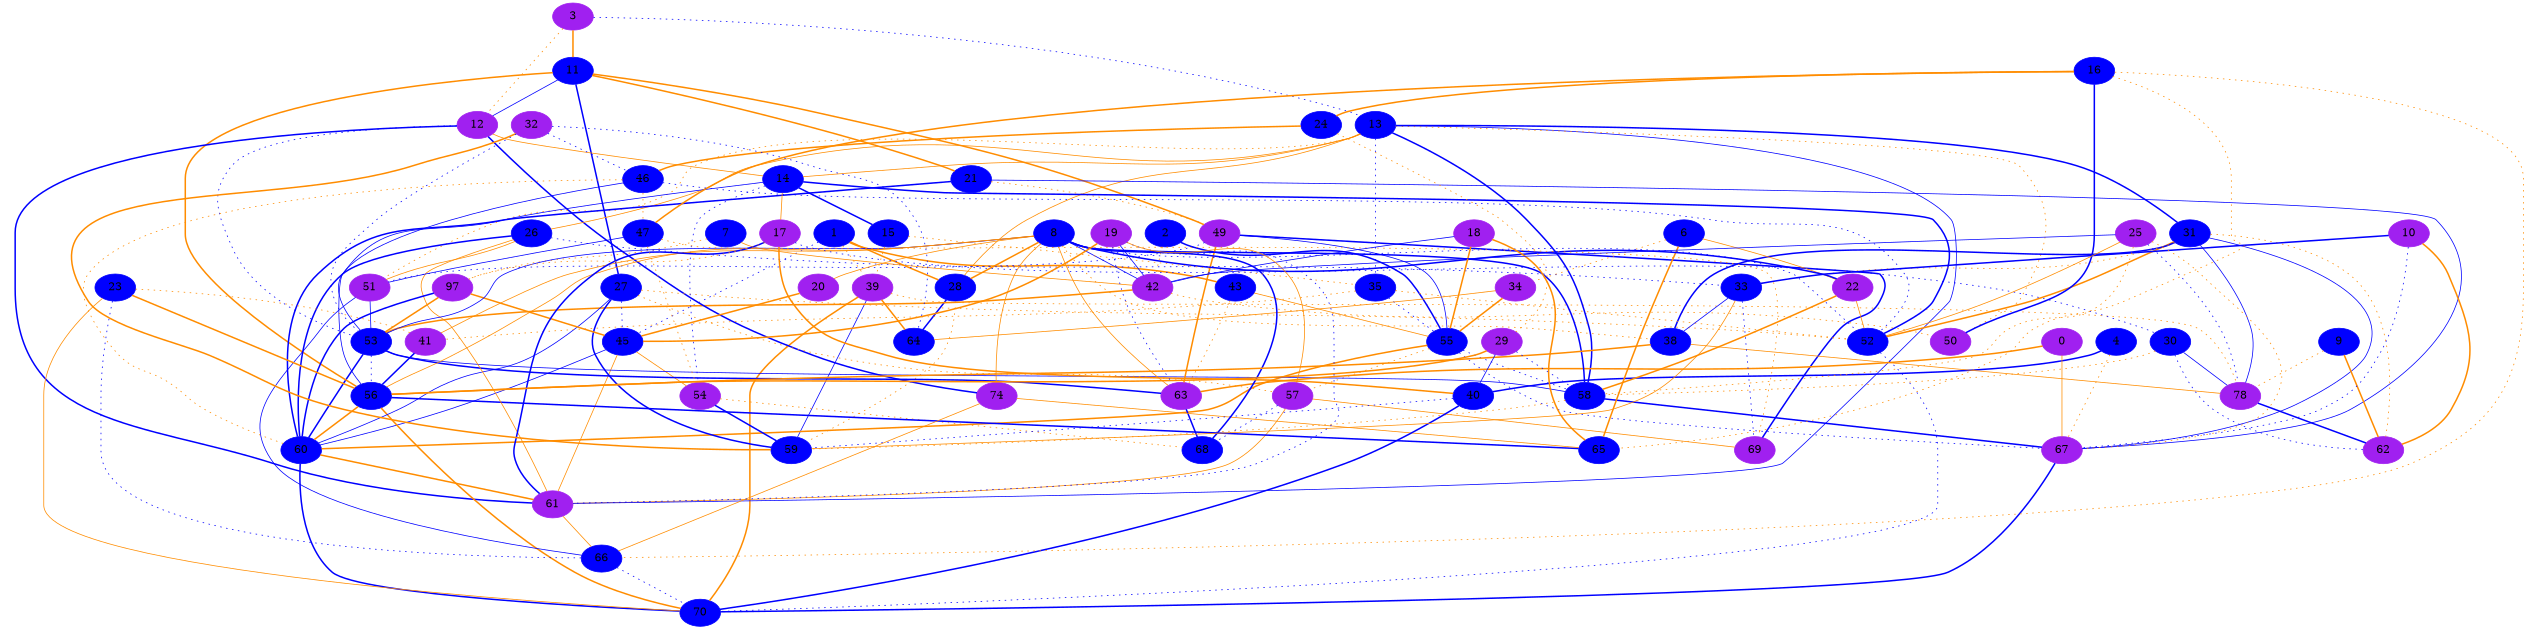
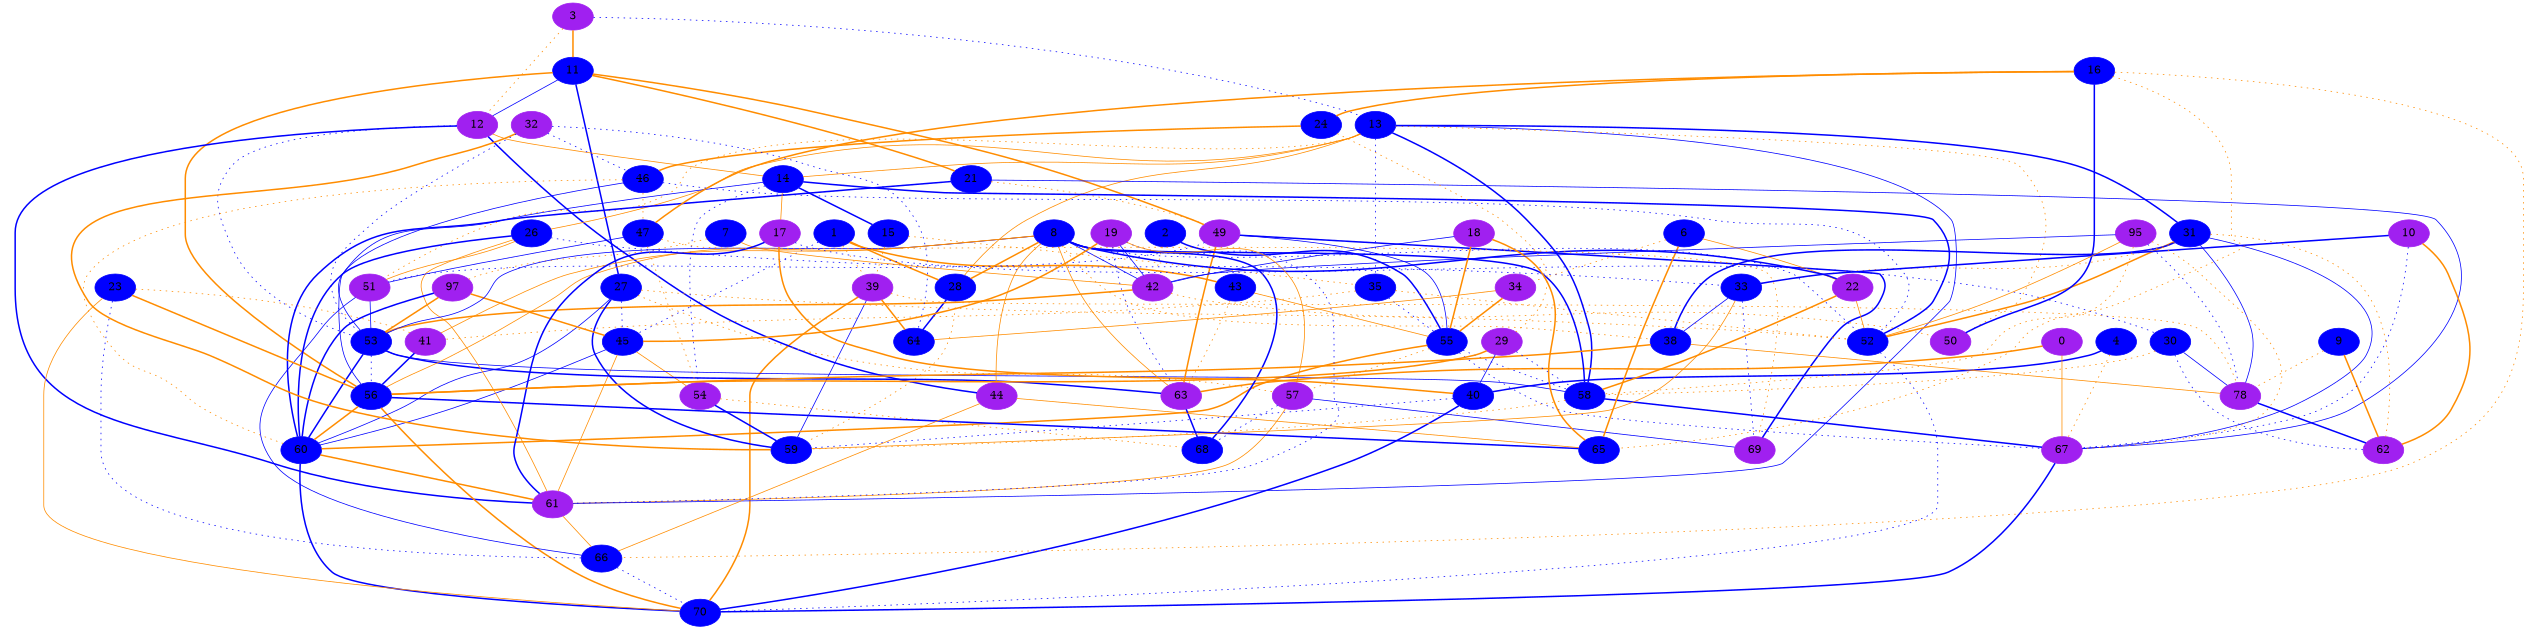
(2136, 233) -> (2136, 233)
(602, 261) -> none
(818, 288) -> none
(997, 396) -> (997, 396)
(1524, 423) -> (1524, 423)
